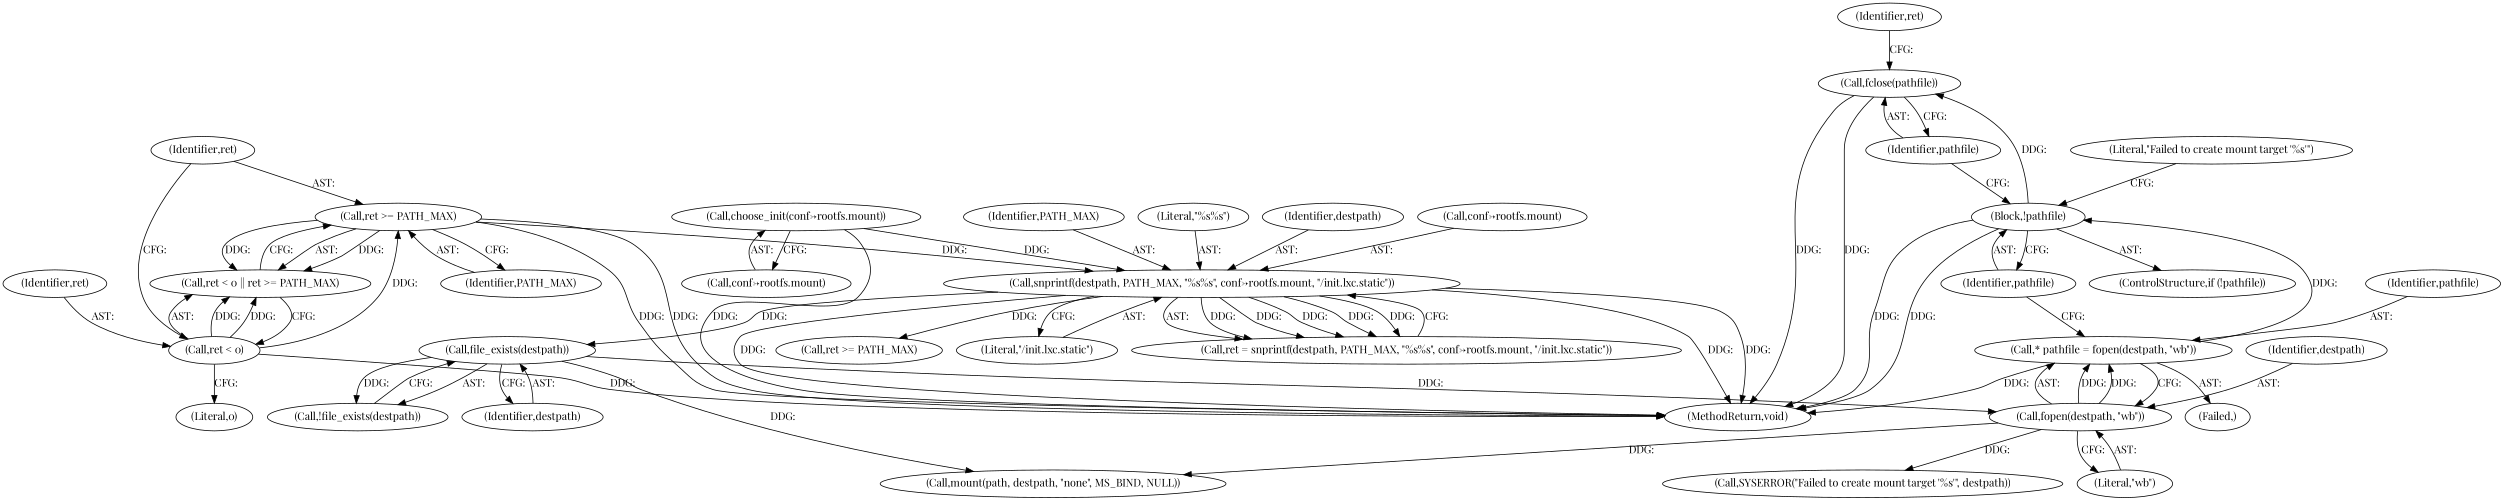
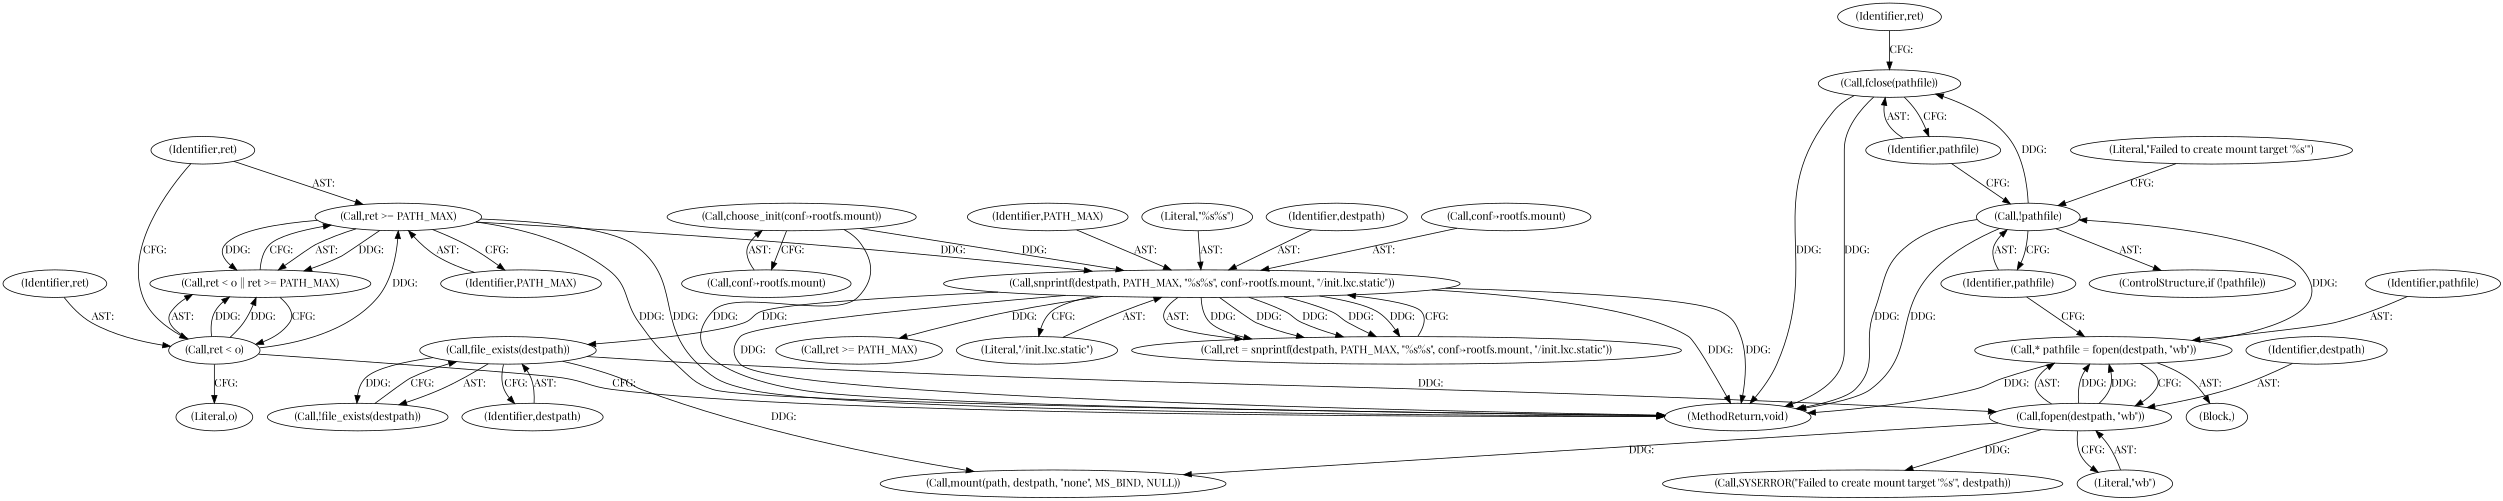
(2028, 217) -> (2028, 217)
(624, 384) -> (626, 384)
(2218, 417) -> (2217, 417)
